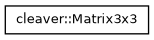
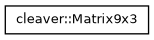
(77, 20) -> (77, 20)
